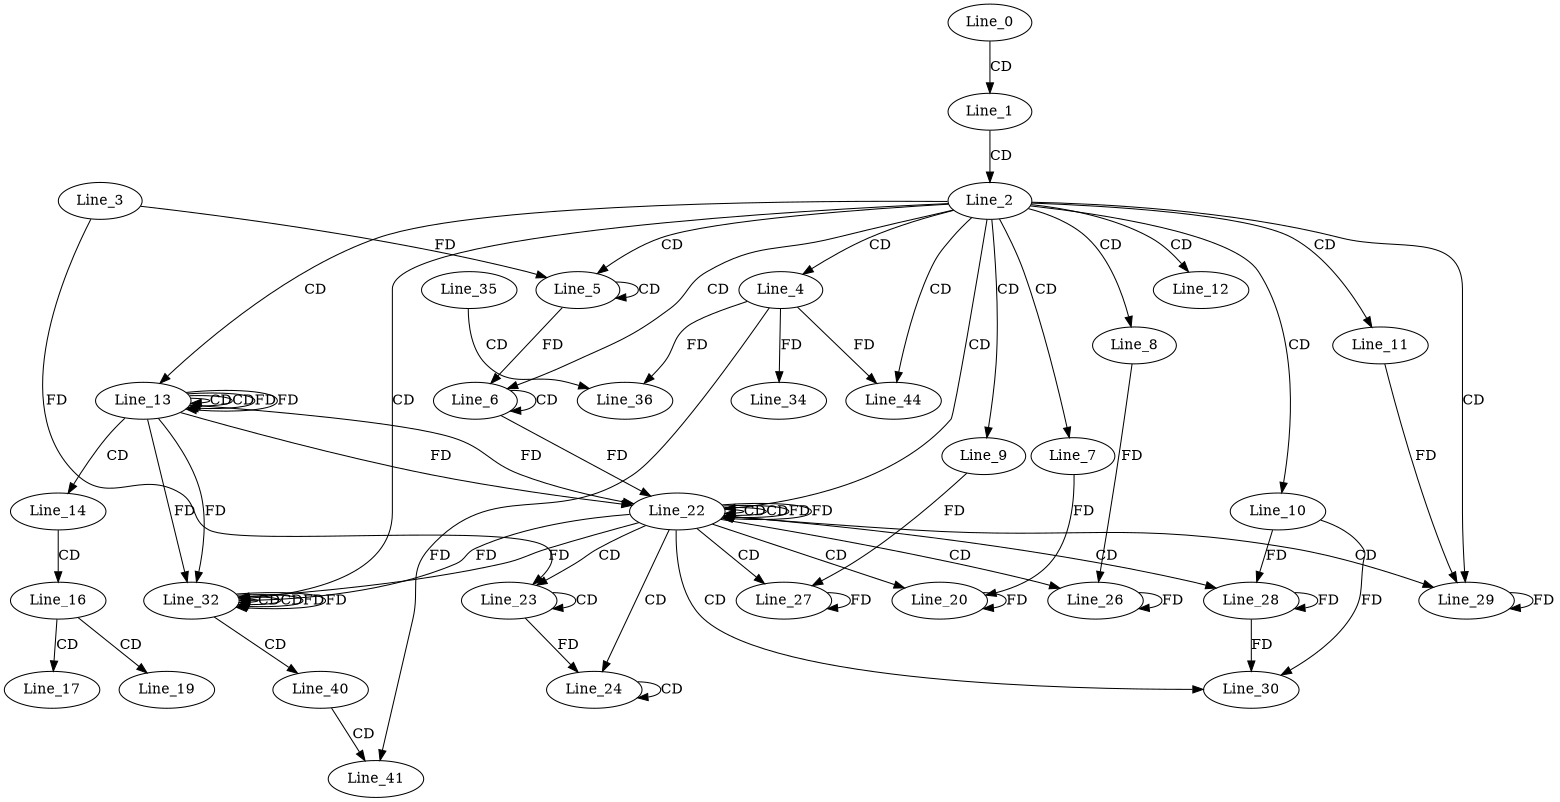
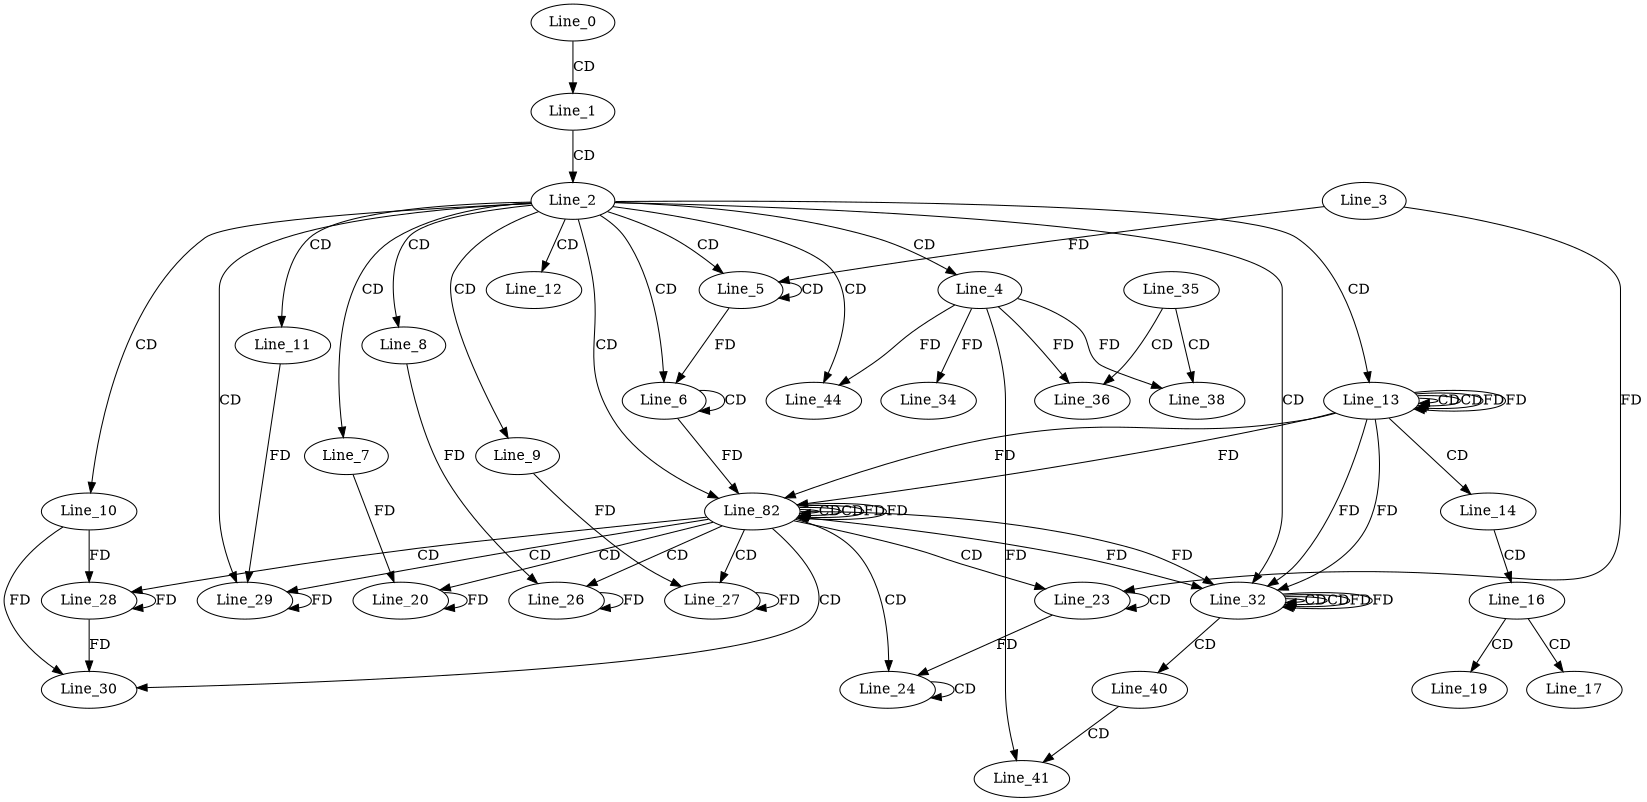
none -> (1197, 401)
(677, 511) -> (752, 511)
